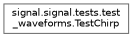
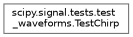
(66, 19) -> (66, 19)
